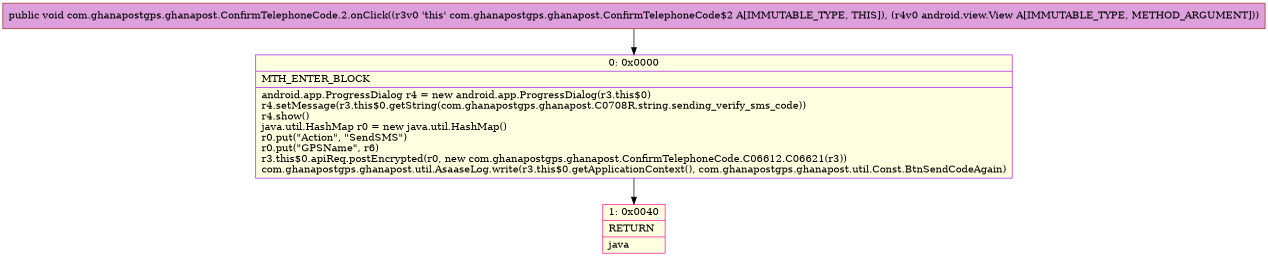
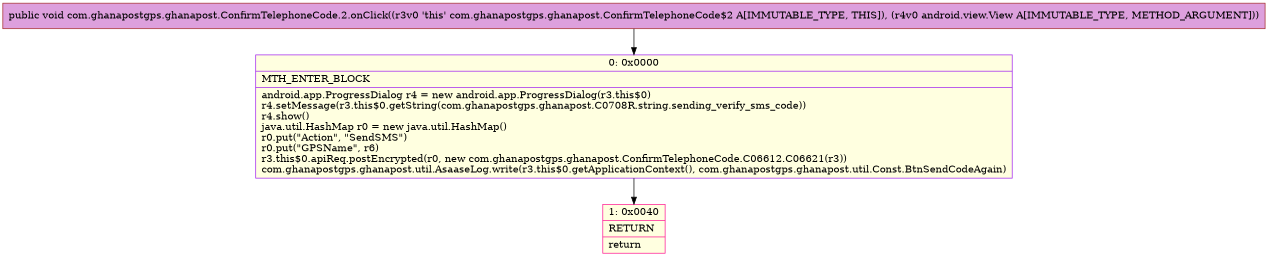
(619, 245) -> (625, 245)
